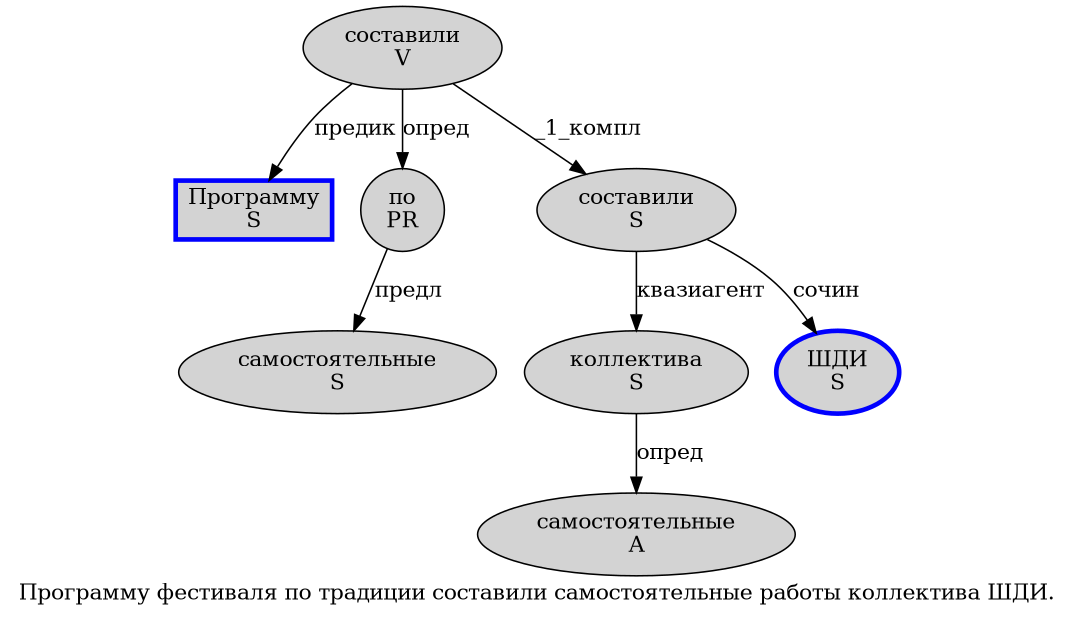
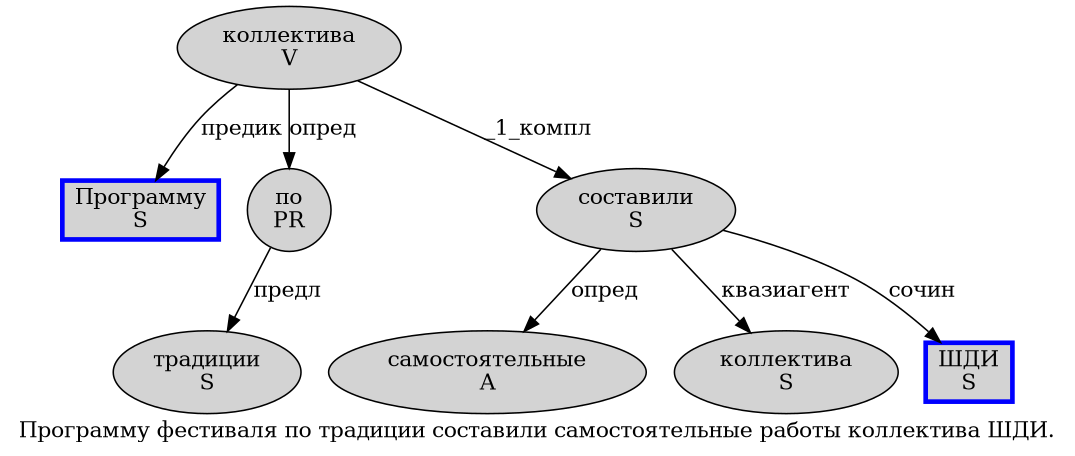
(403, 48) -> (289, 48)
(338, 372) -> (207, 372)
(838, 372) -> (969, 372)
(636, 445) -> (568, 285)
